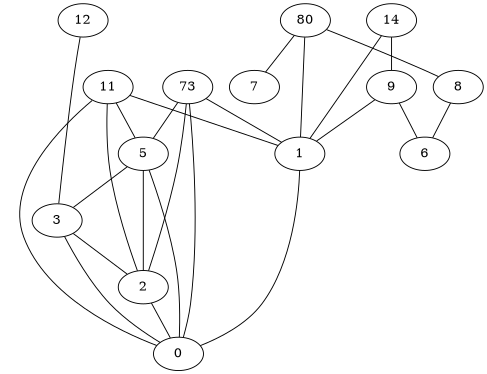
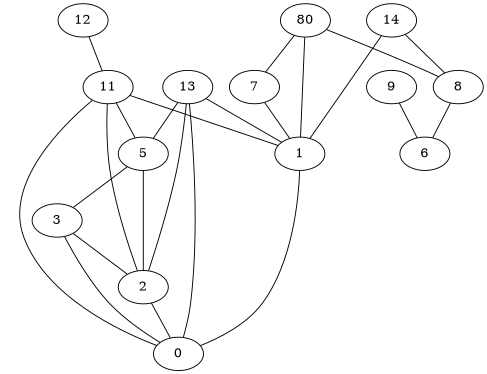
(392, 50) -> (425, 54)
(188, 87) -> (188, 87)
(69, 112) -> (96, 54)
(346, 120) -> (277, 120)
(173, 252) -> none
